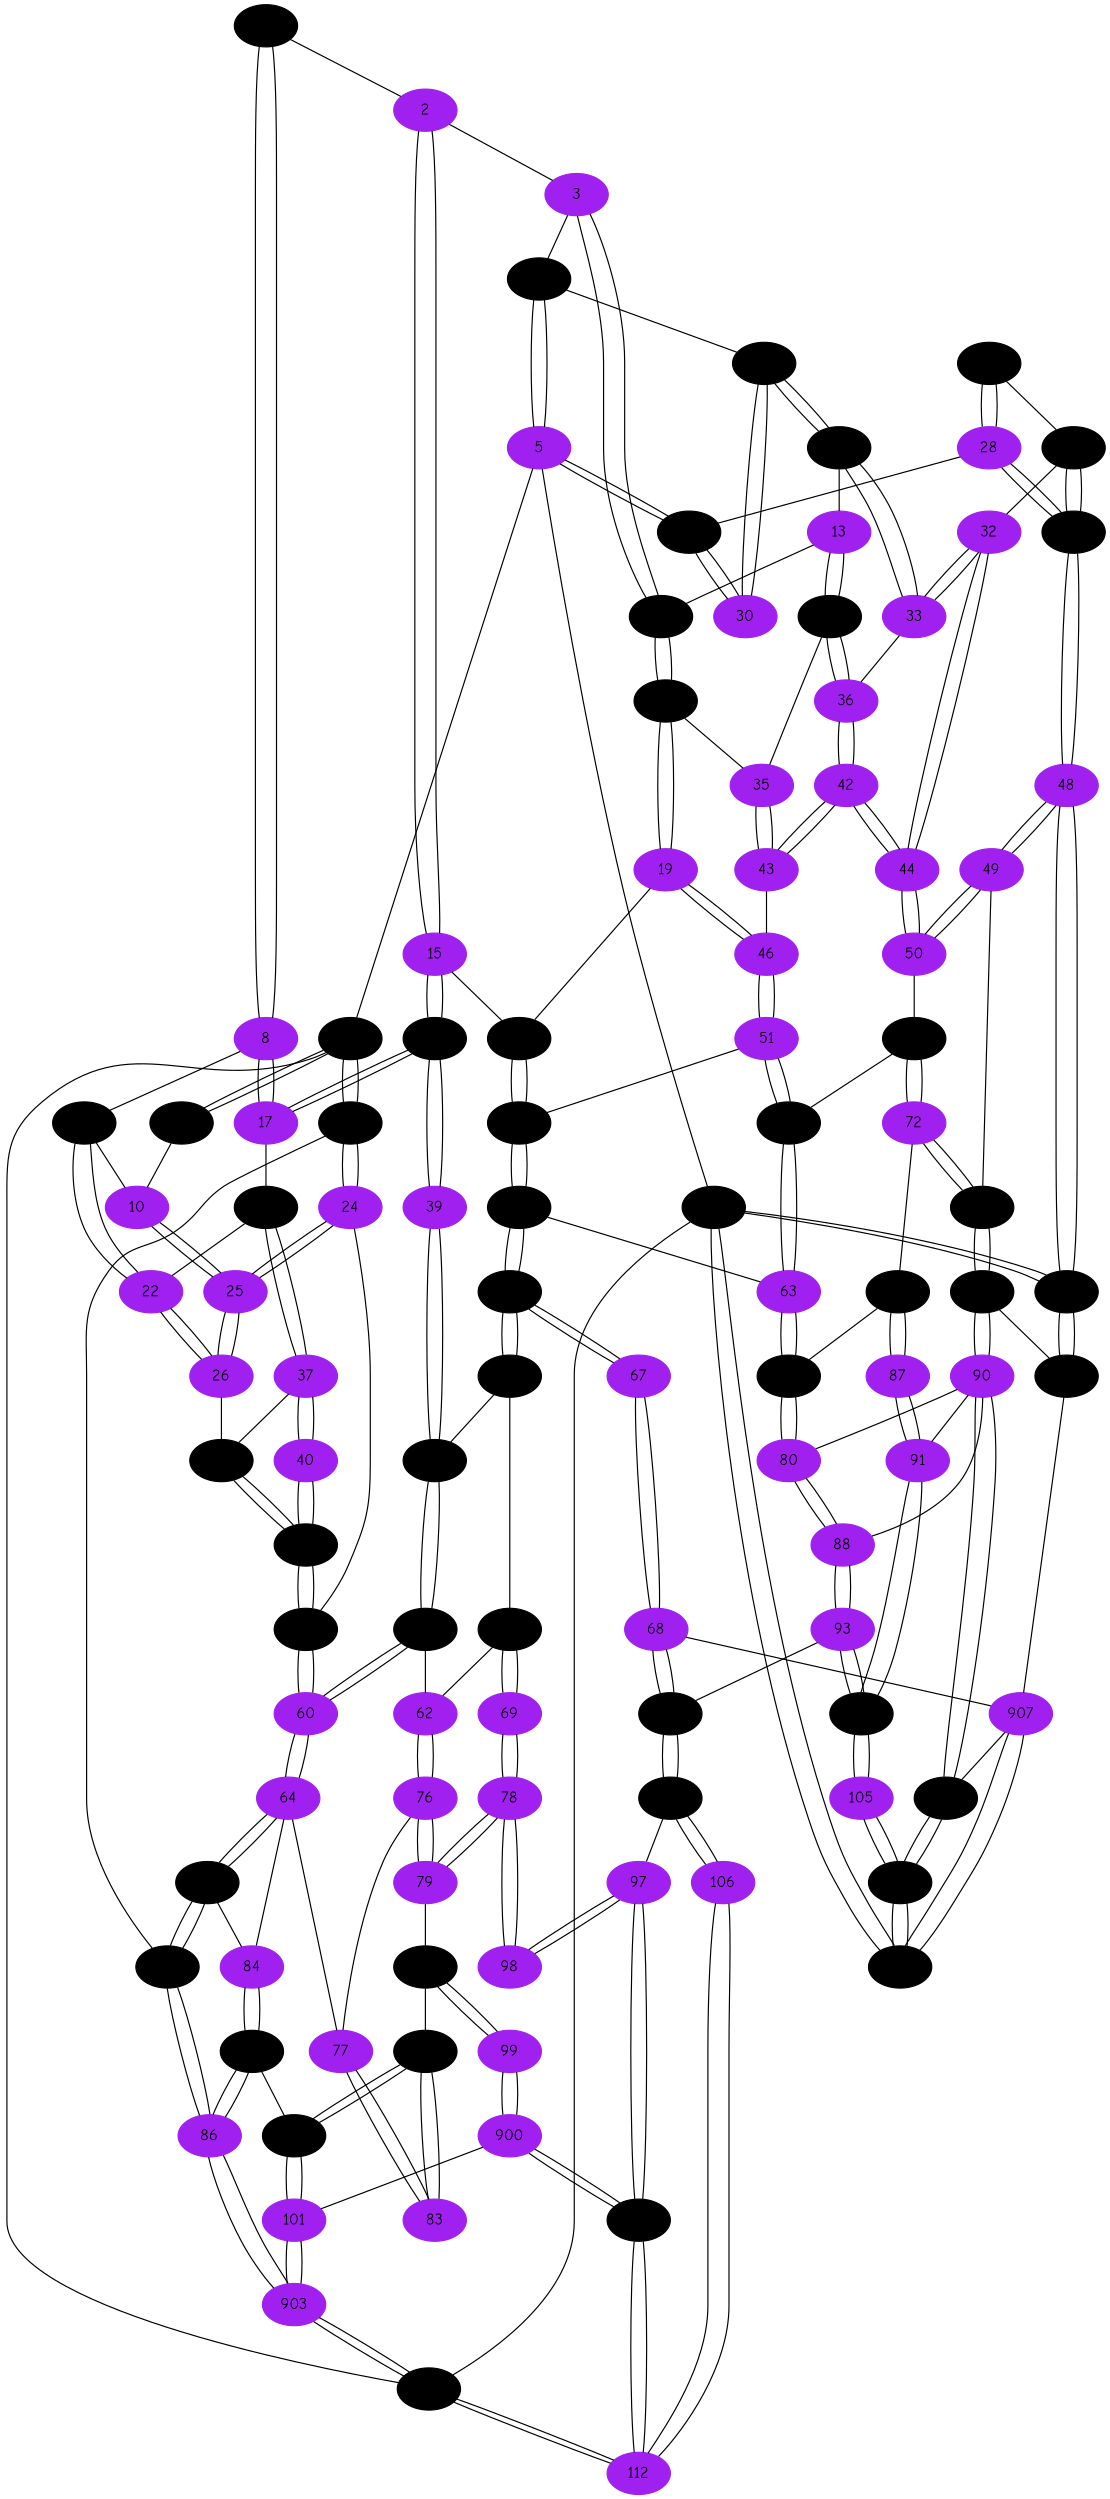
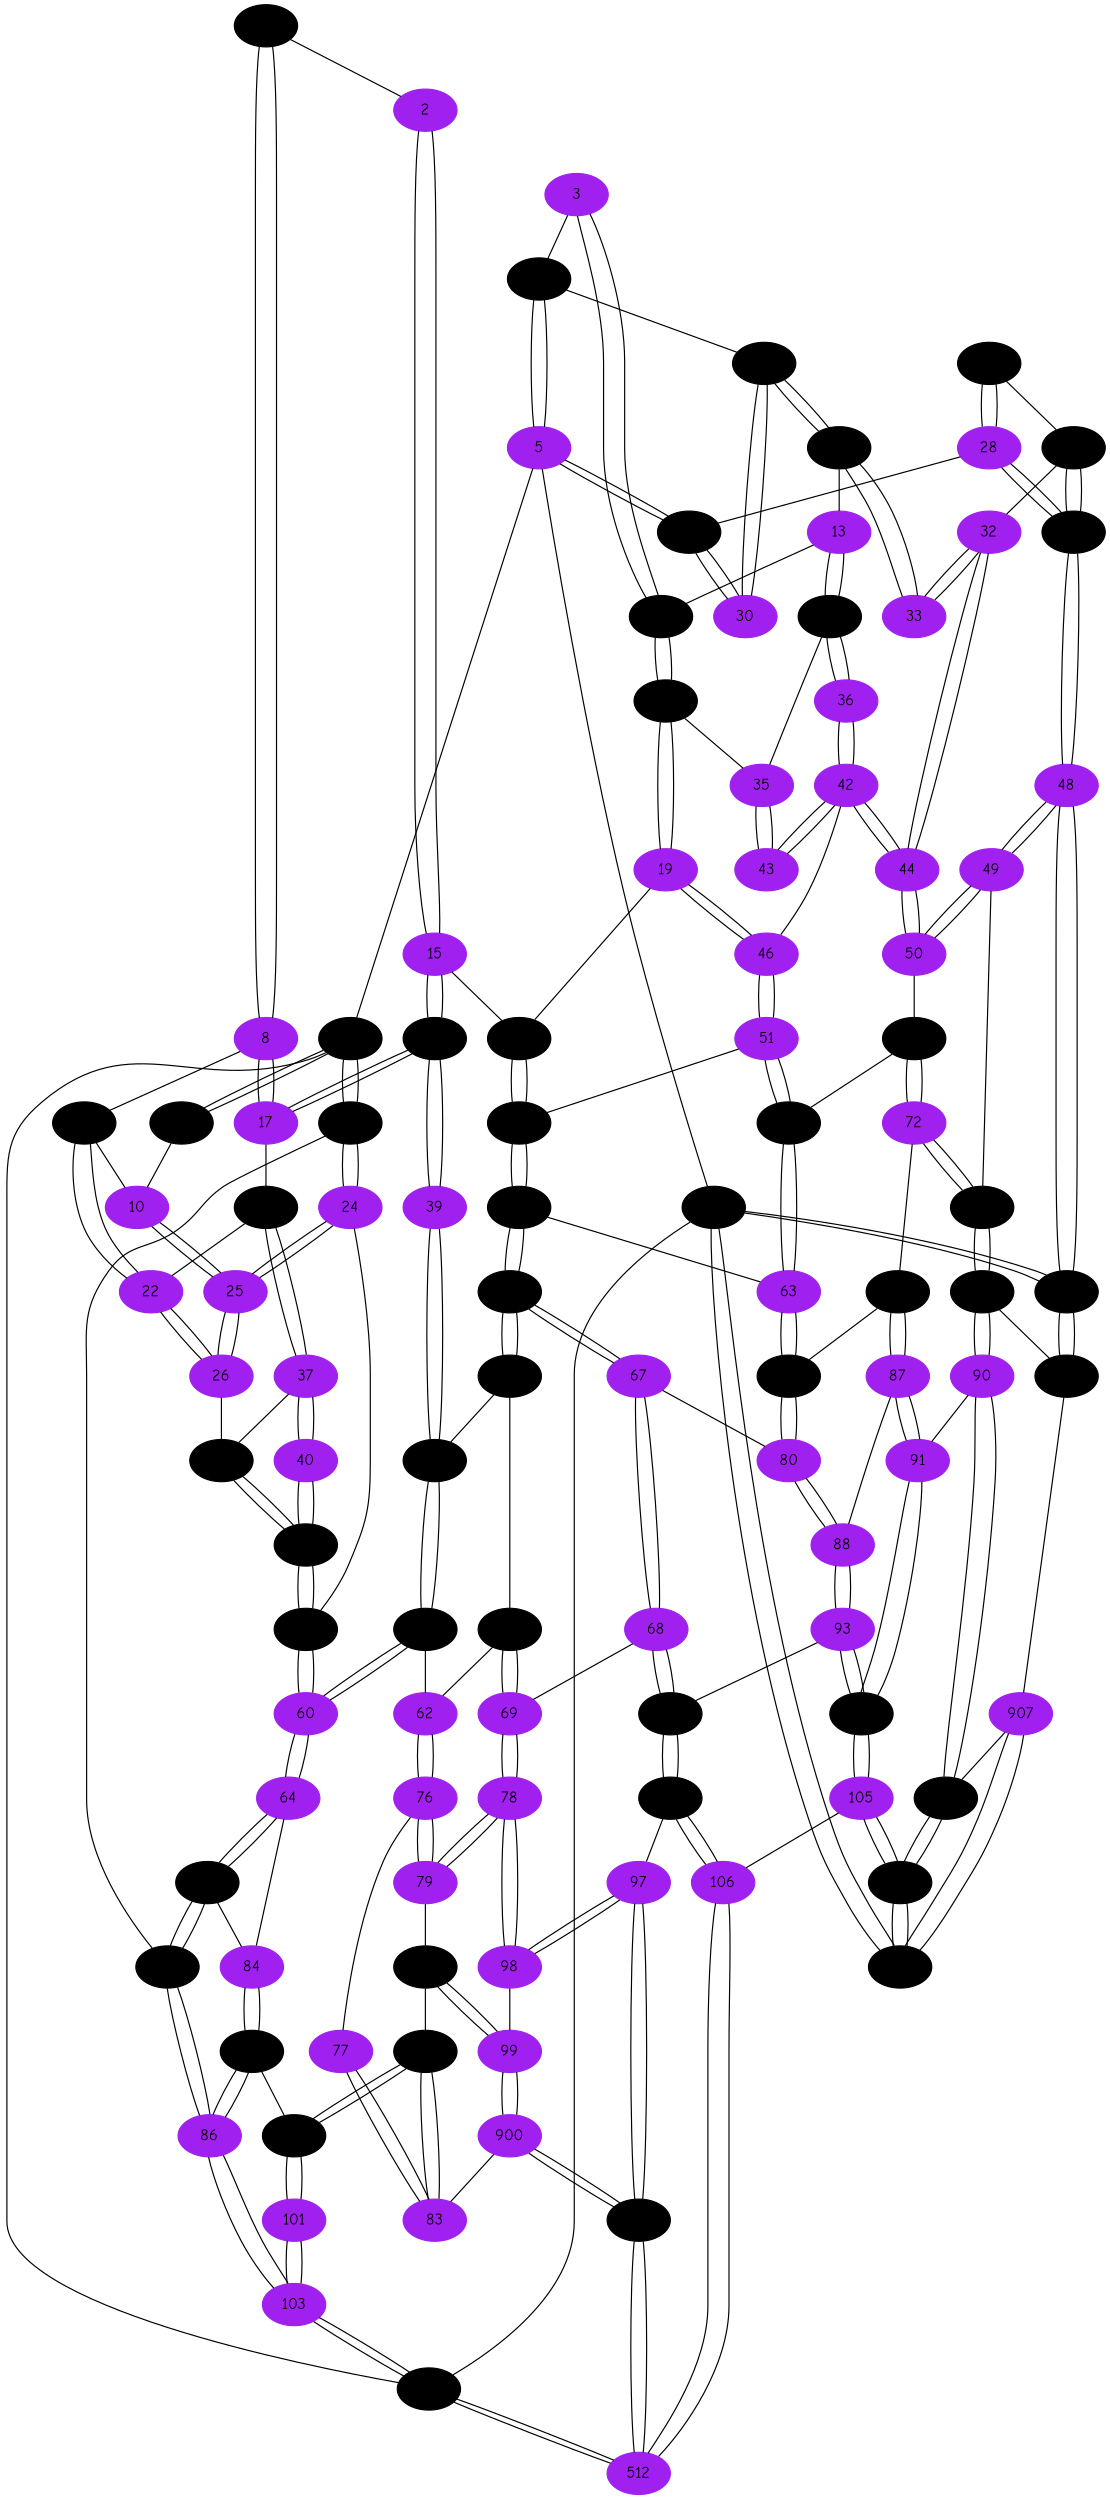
(501, 152) -> none
(880, 659) -> none
(767, 912) -> (817, 873)
(887, 1420) -> (714, 1418)
(955, 1488) -> (869, 1460)
(831, 1670) -> (583, 1672)
none -> (792, 1840)
(315, 1925) -> none
none -> (510, 2009)
(394, 2181) -> (472, 2178)
(294, 2305) -> (294, 2305)
(639, 2473) -> (639, 2473)
